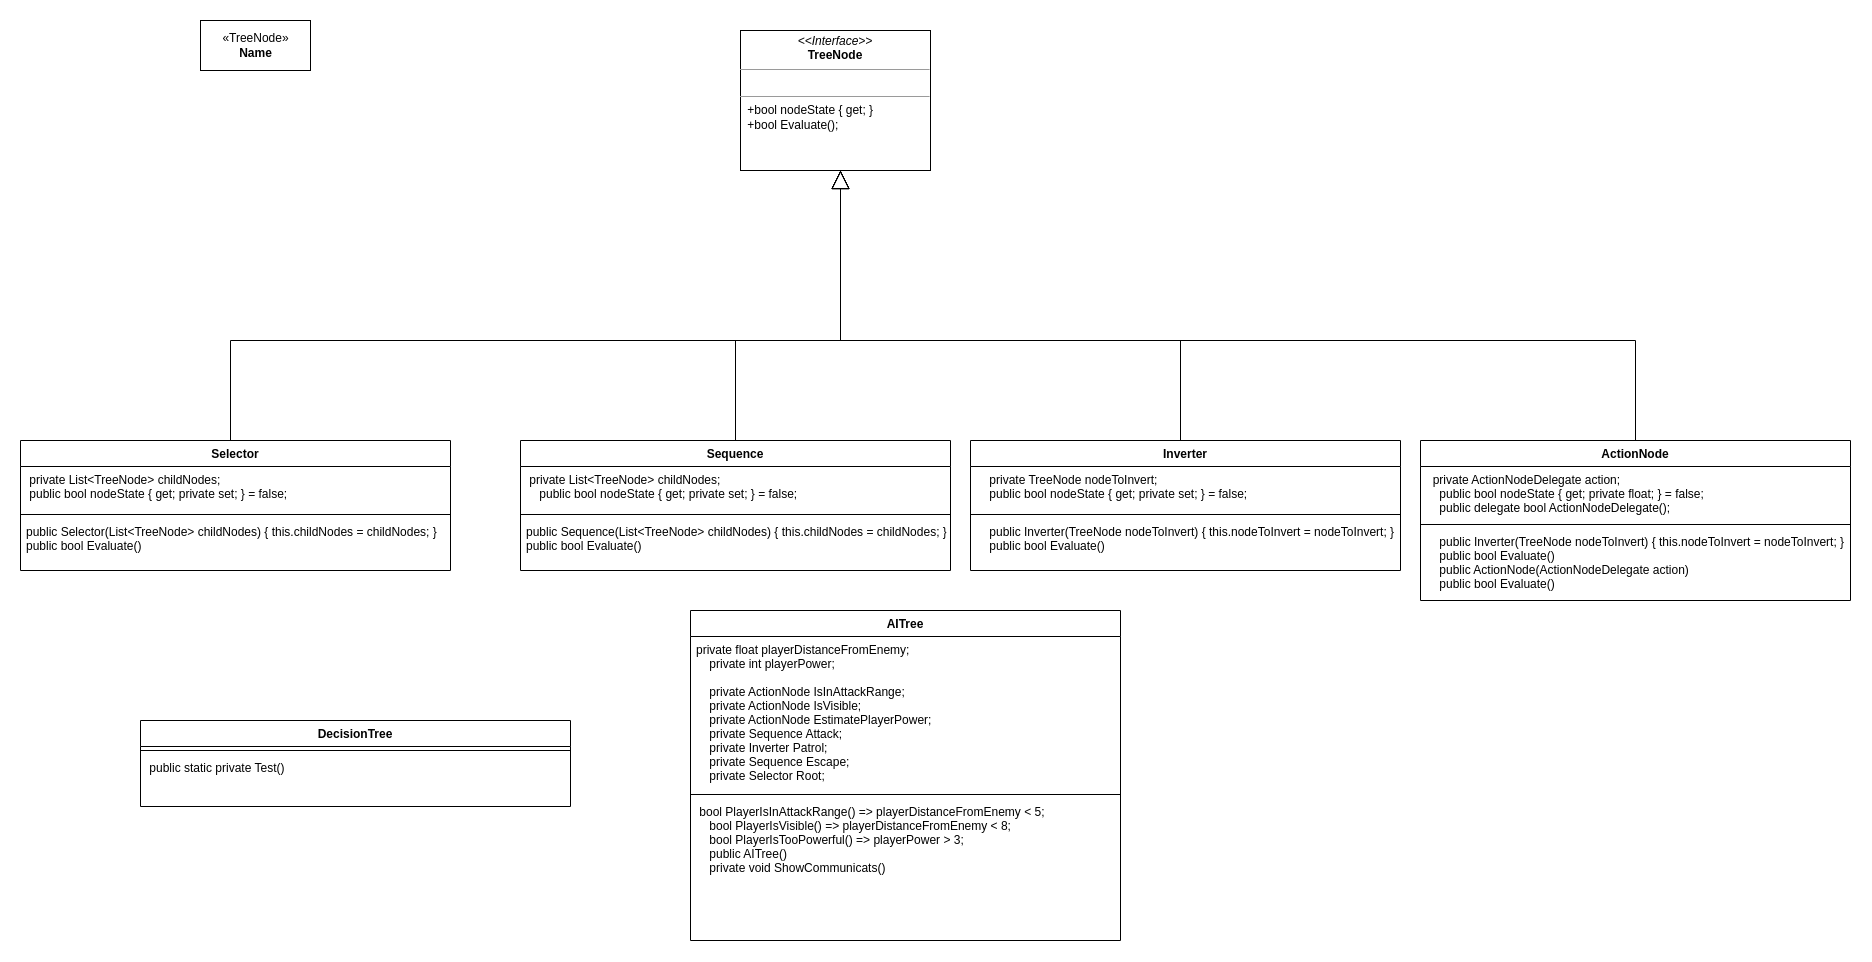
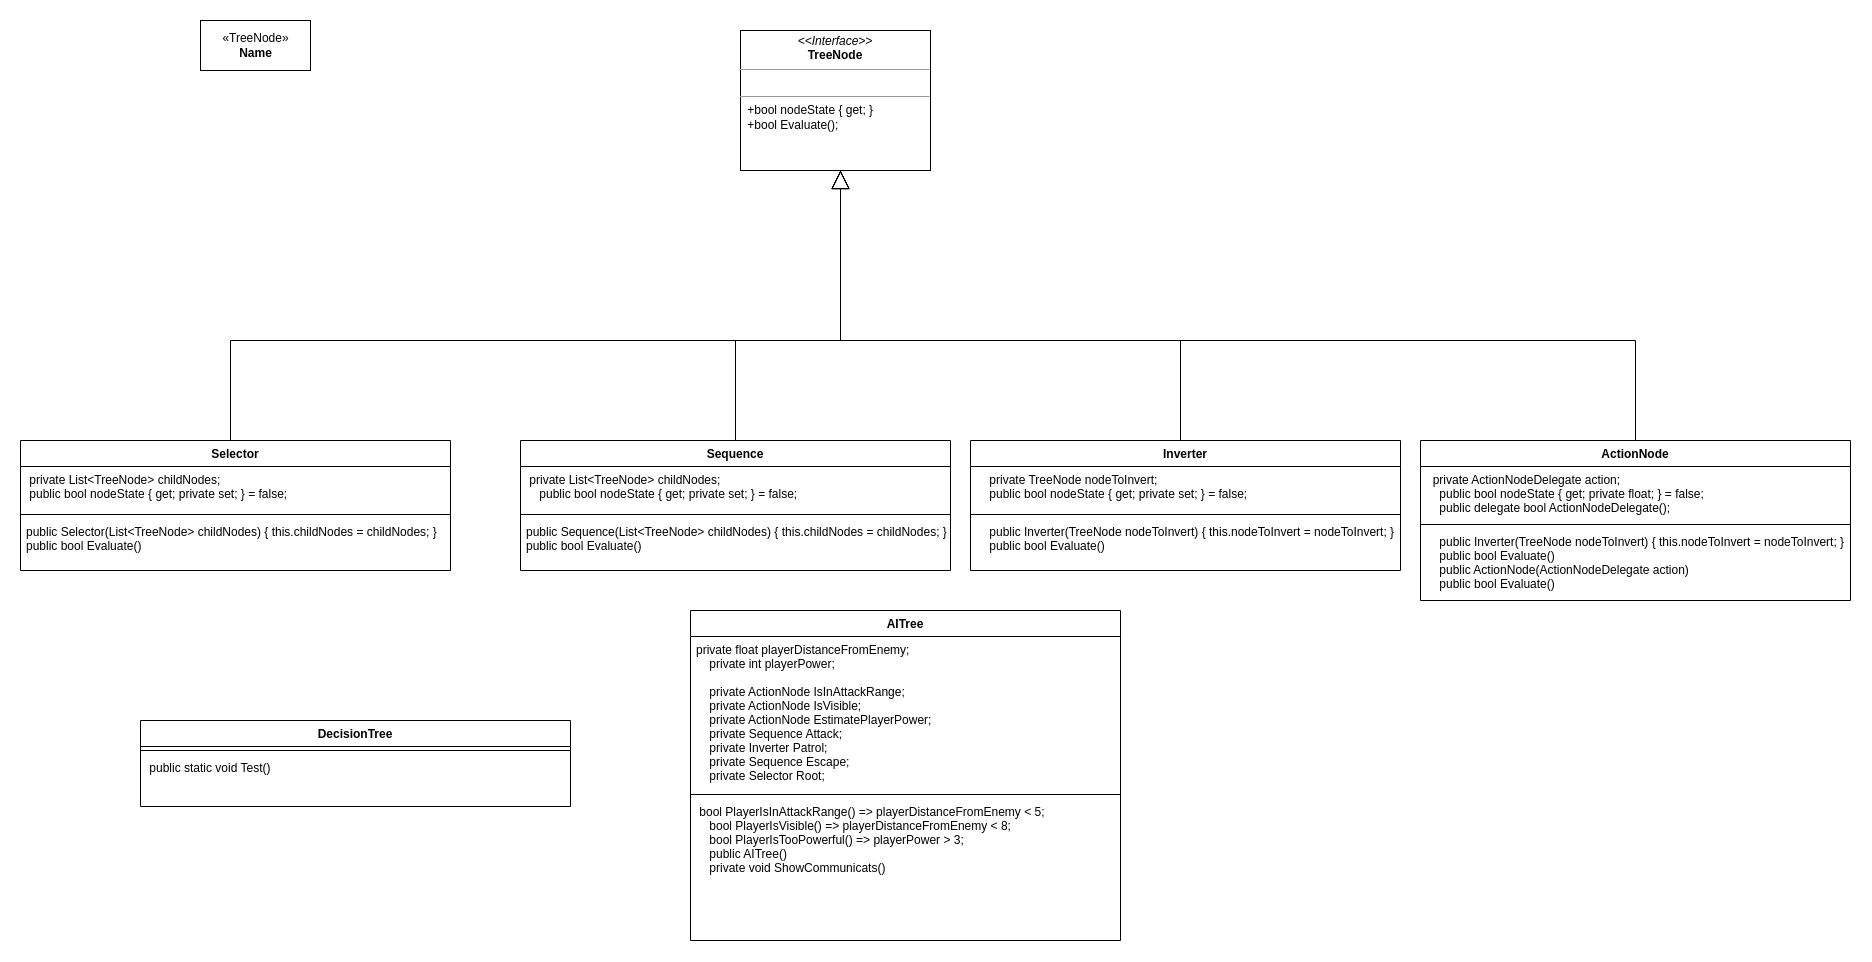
(229, 768) -> (219, 768)
